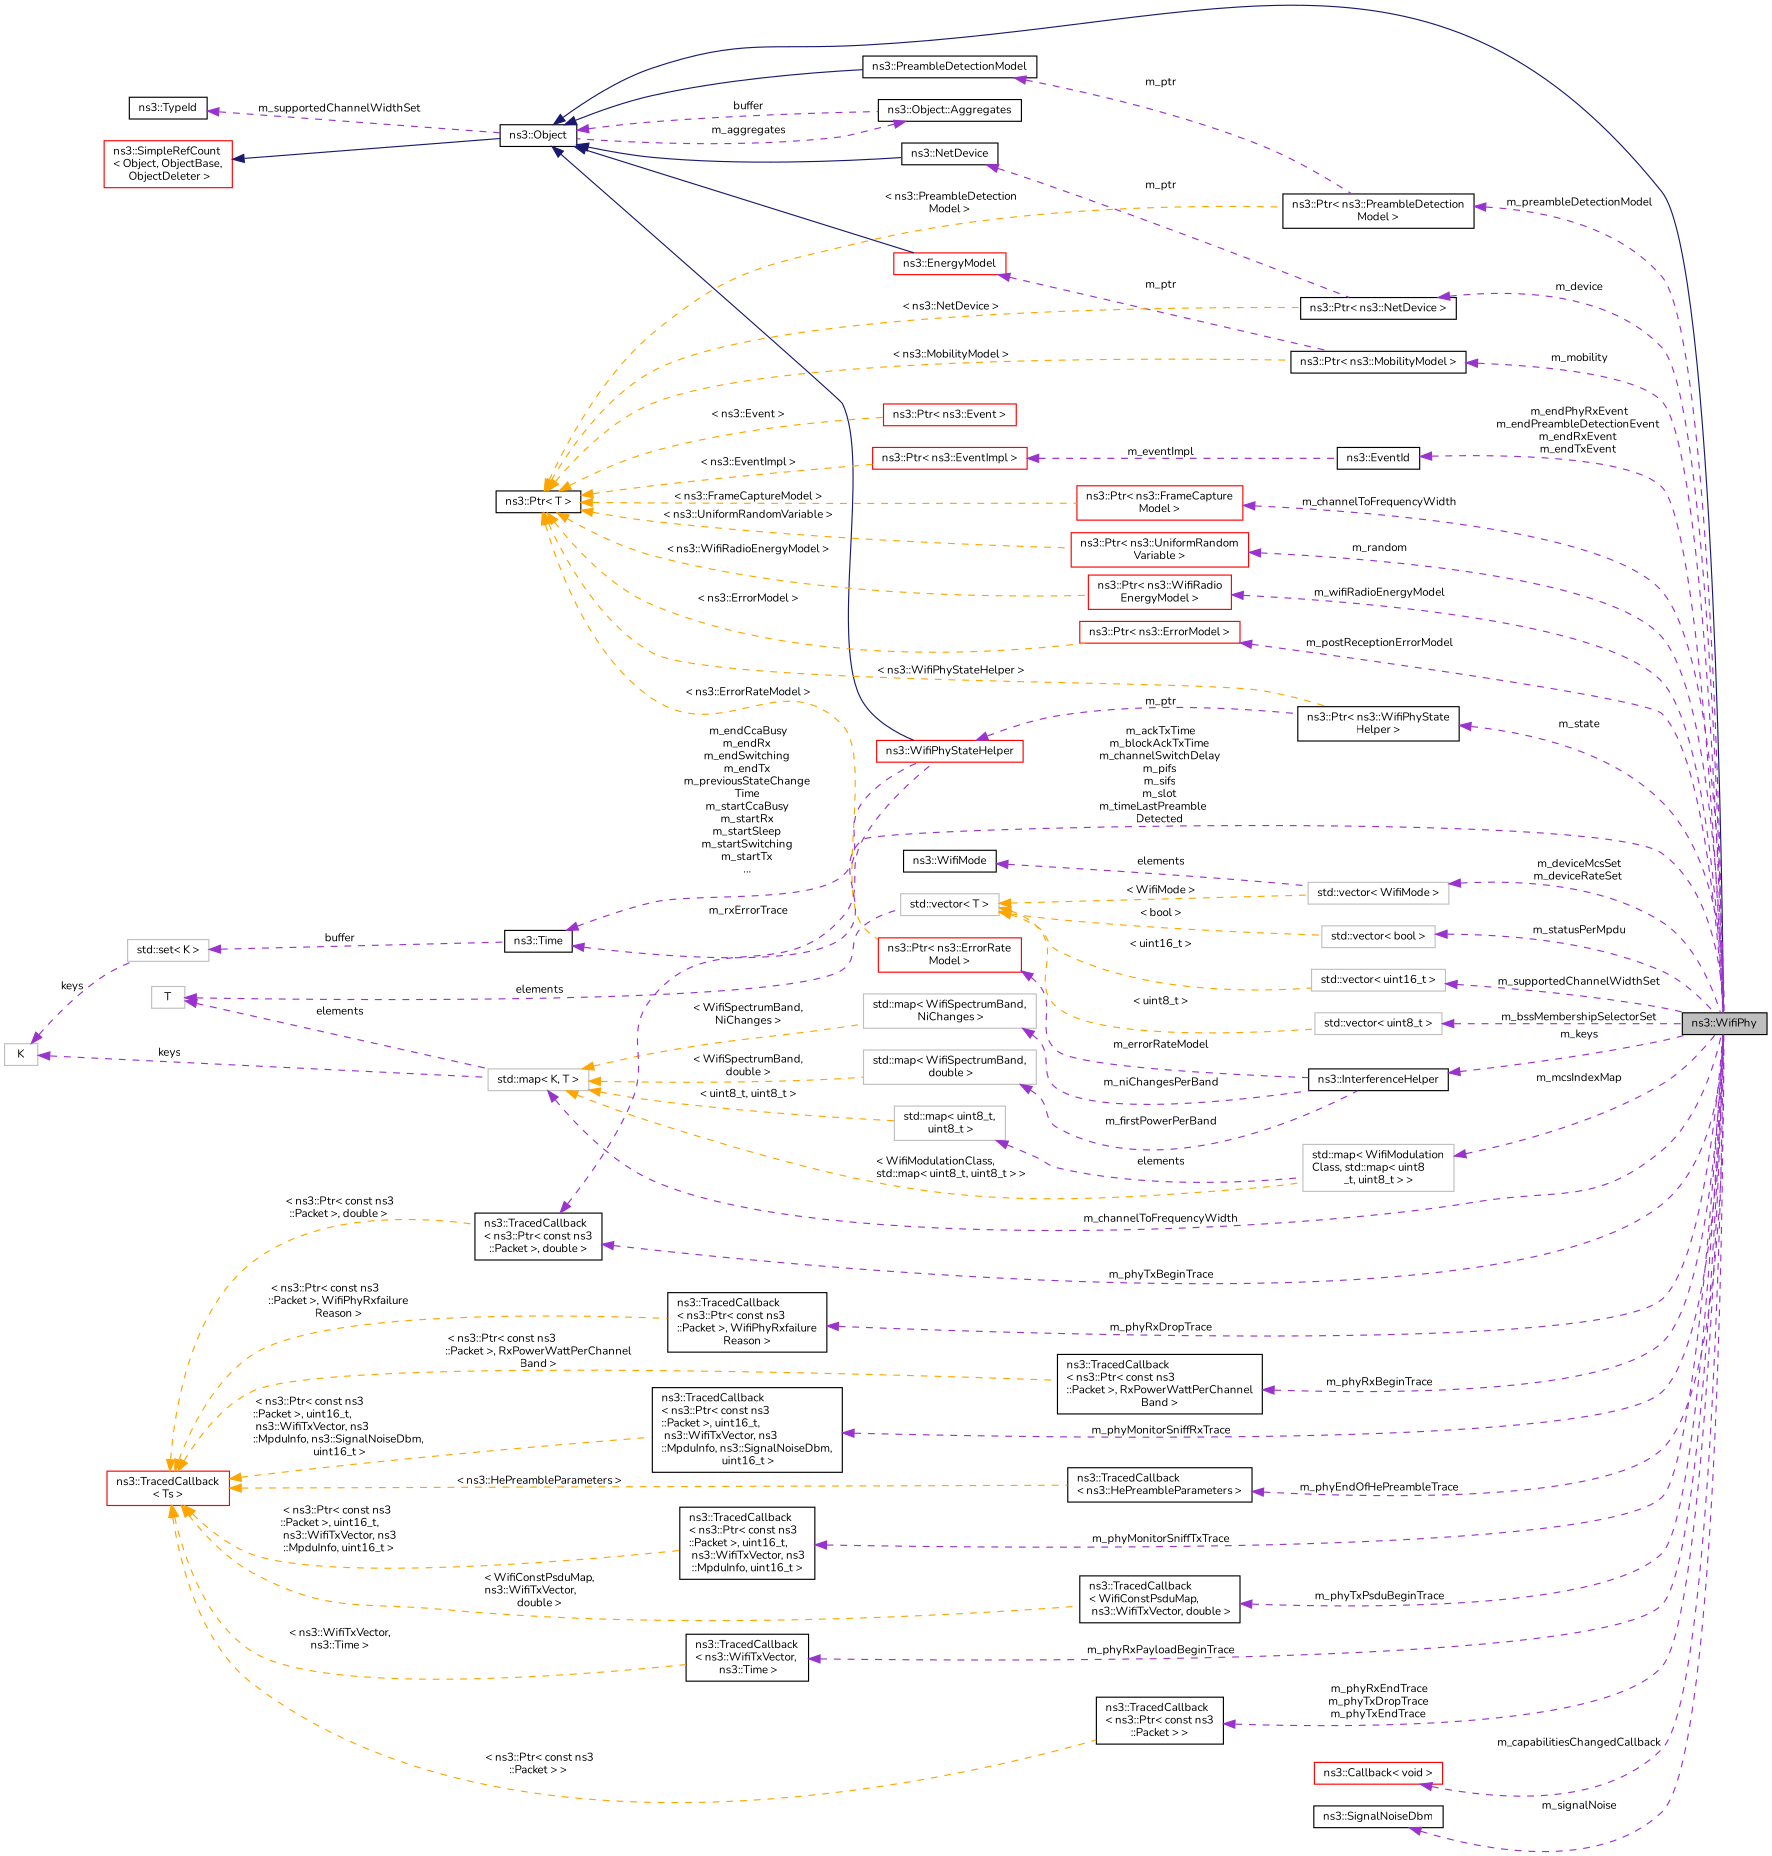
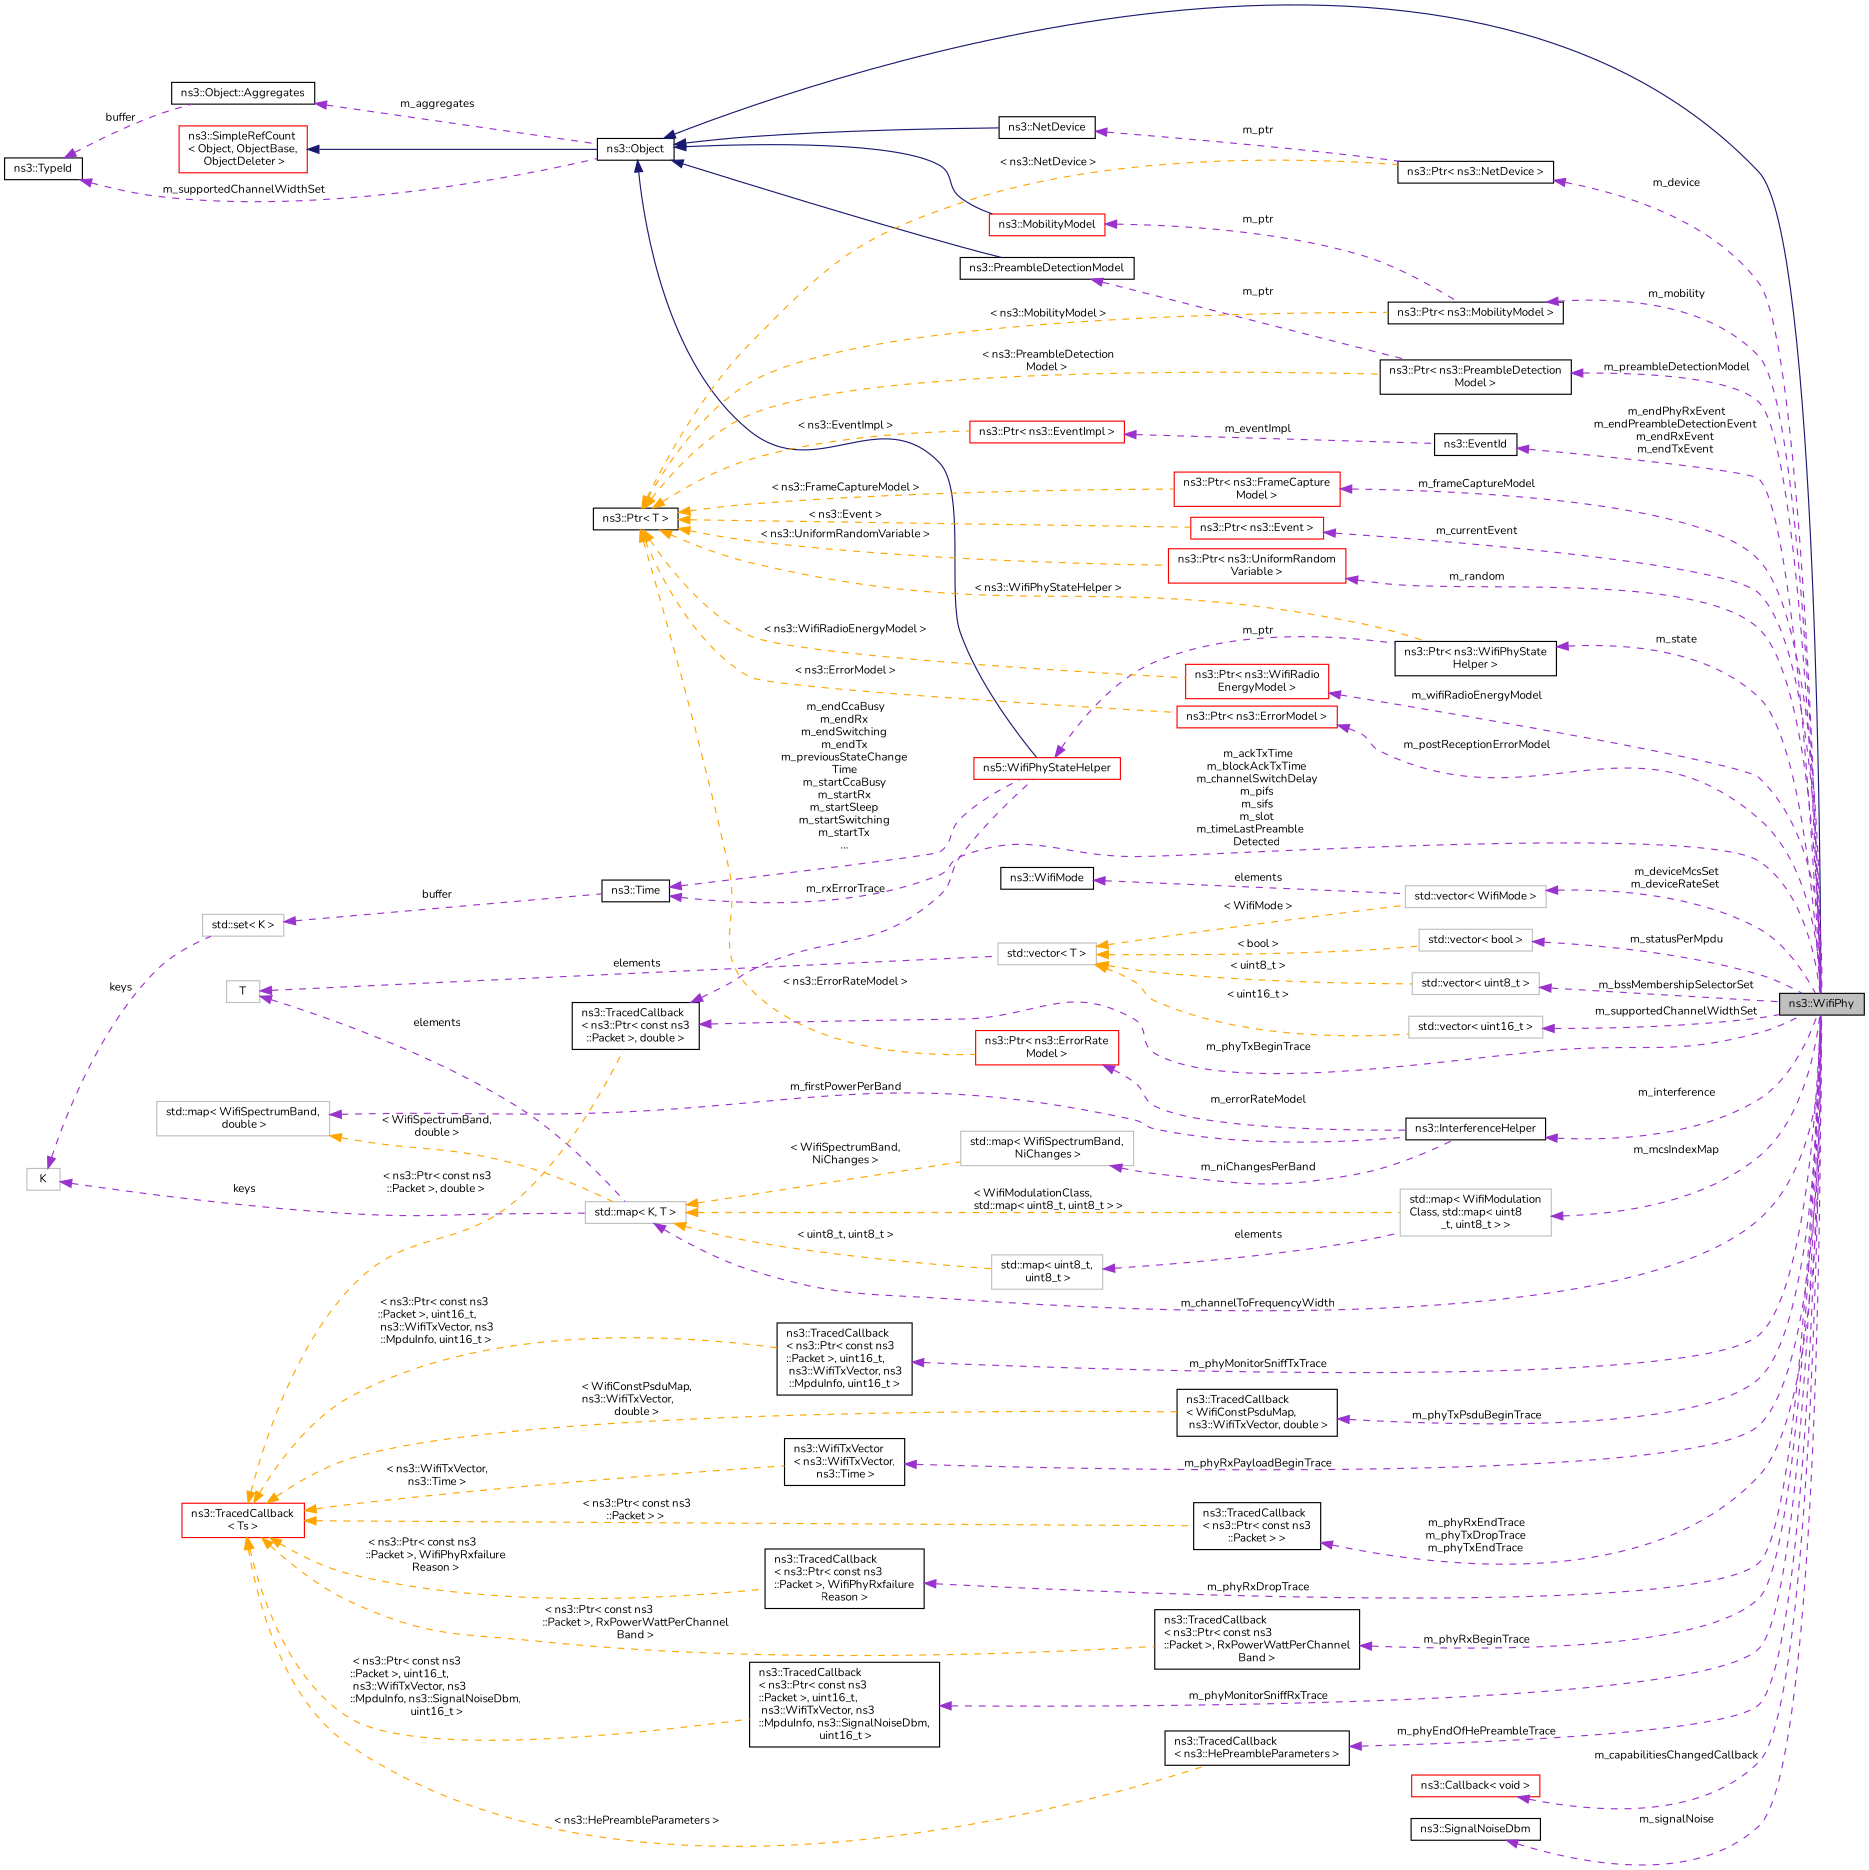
(733, 117) -> (132, 125)
(950, 264) -> (1047, 225)
(1378, 502) -> (1476, 484)
none -> (1750, 589)
(950, 751) -> (1047, 769)
(1578, 1035) -> (1675, 1093)
(732, 1082) -> (480, 1156)
(747, 1658) -> (845, 1462)
